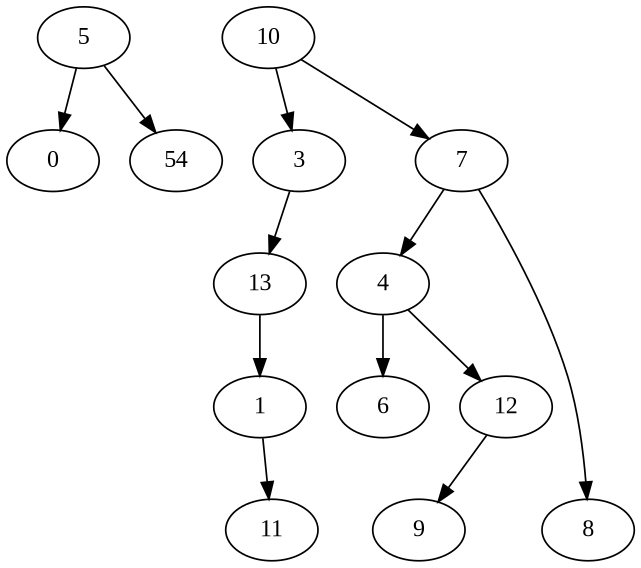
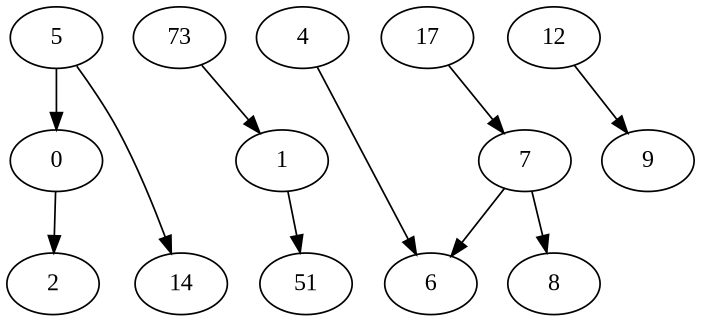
(268, 38) -> (427, 38)
(176, 161) -> (181, 284)
(299, 161) -> none
(427, 215) -> (483, 216)
none -> (53, 284)
(260, 284) -> (180, 38)
(438, 339) -> none
(272, 530) -> (306, 284)
